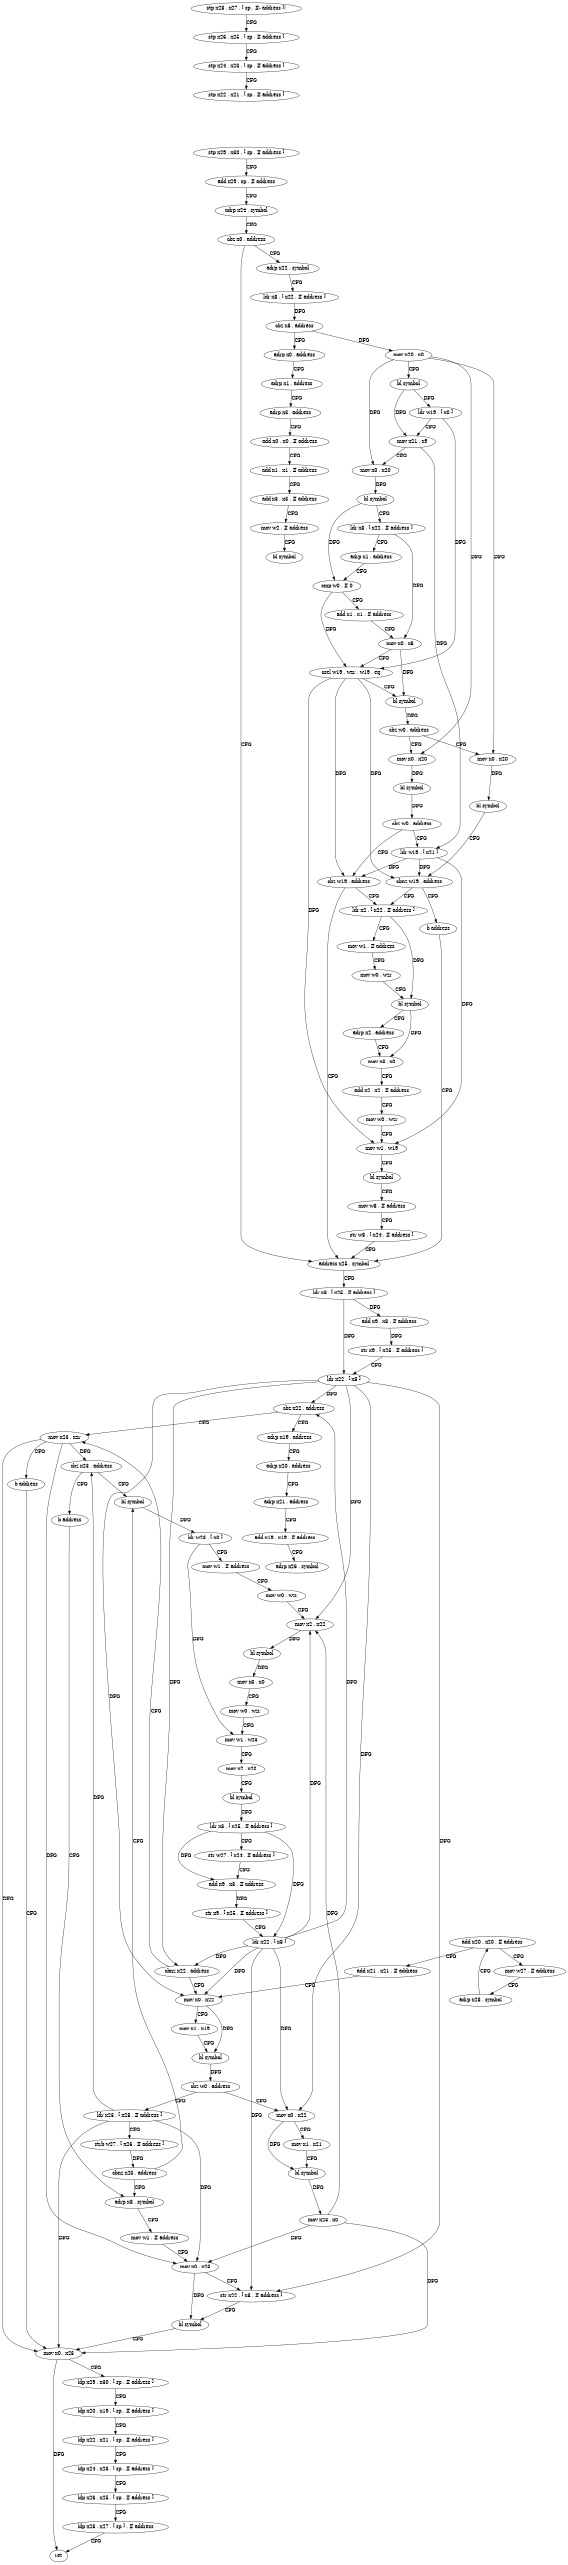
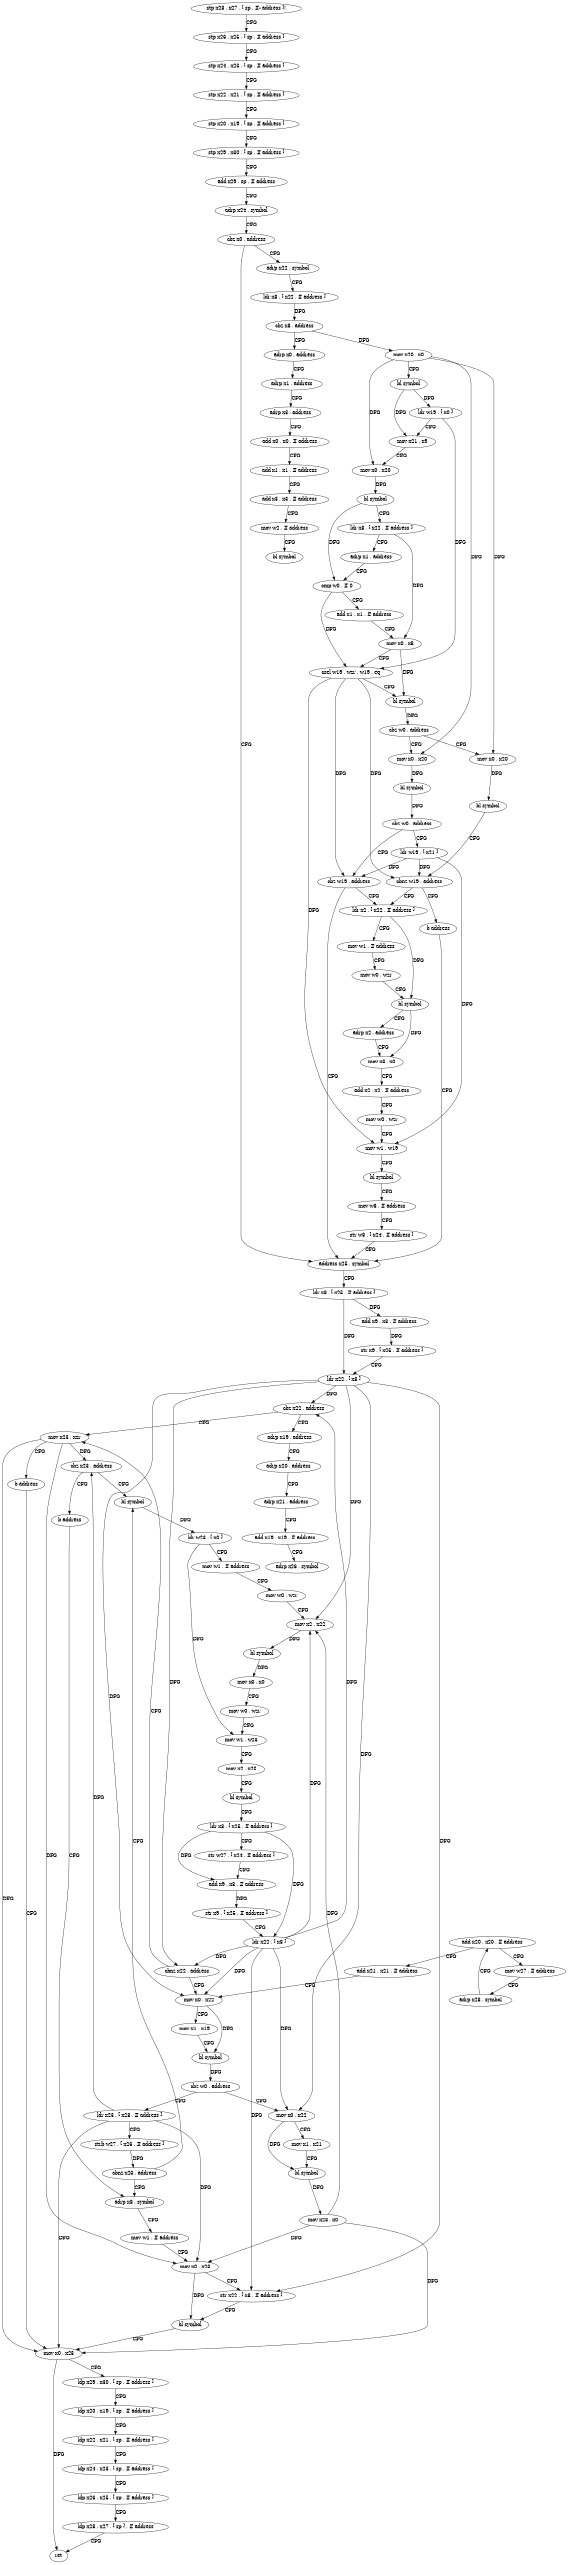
none -> (246, 124)
(437, 651) -> none
